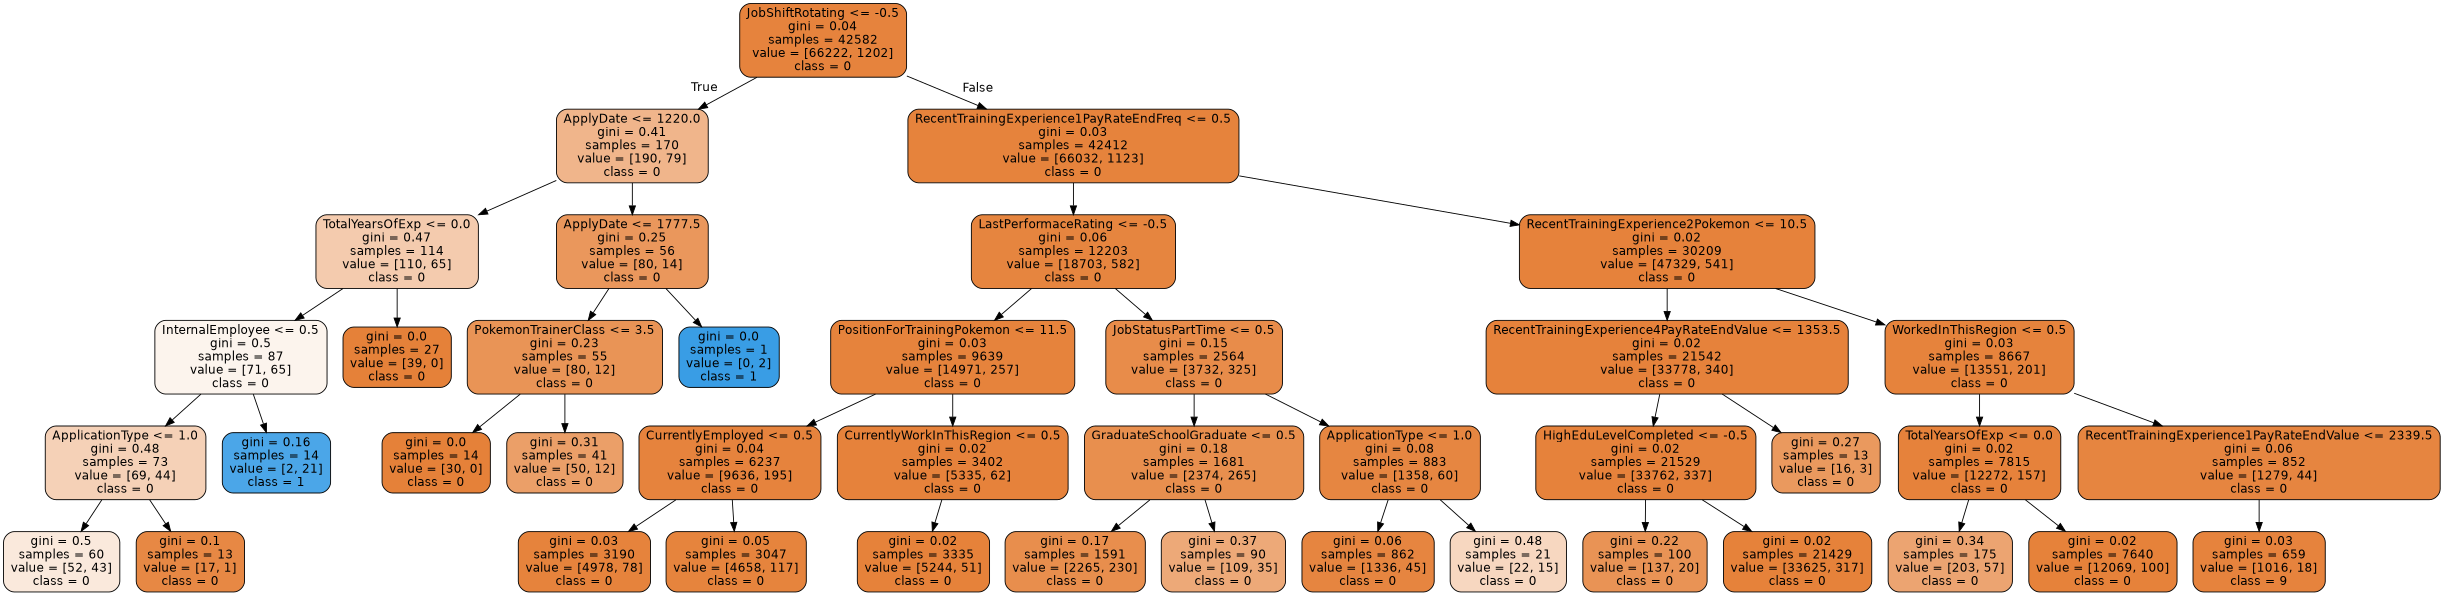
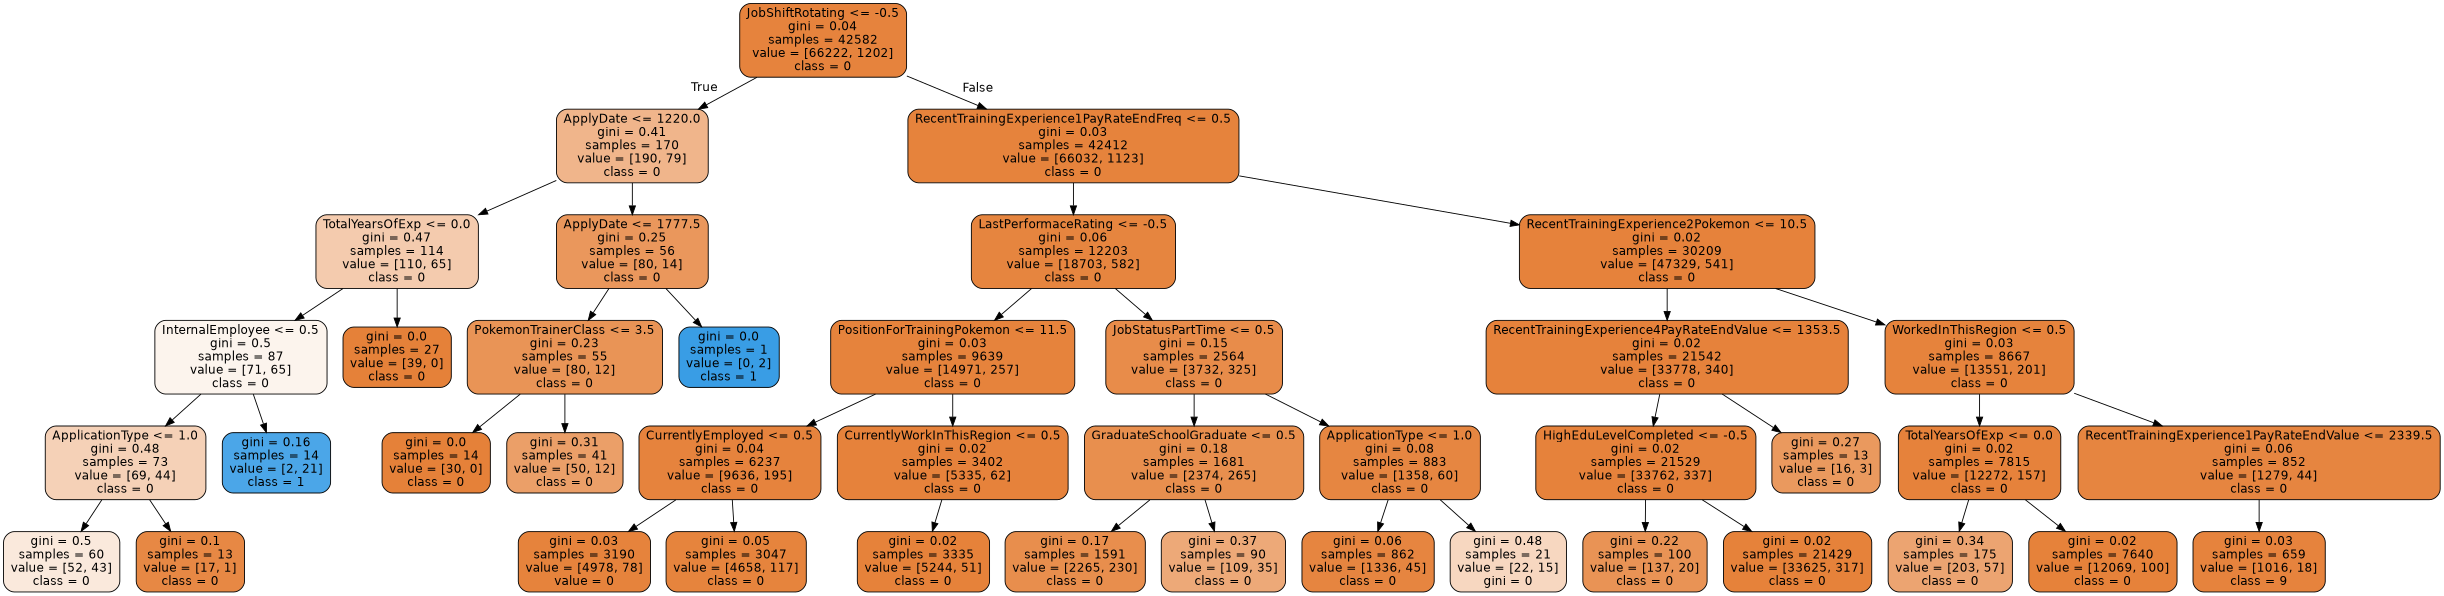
(584, 562) -> (584, 562)
(1508, 562) -> (1508, 562)
